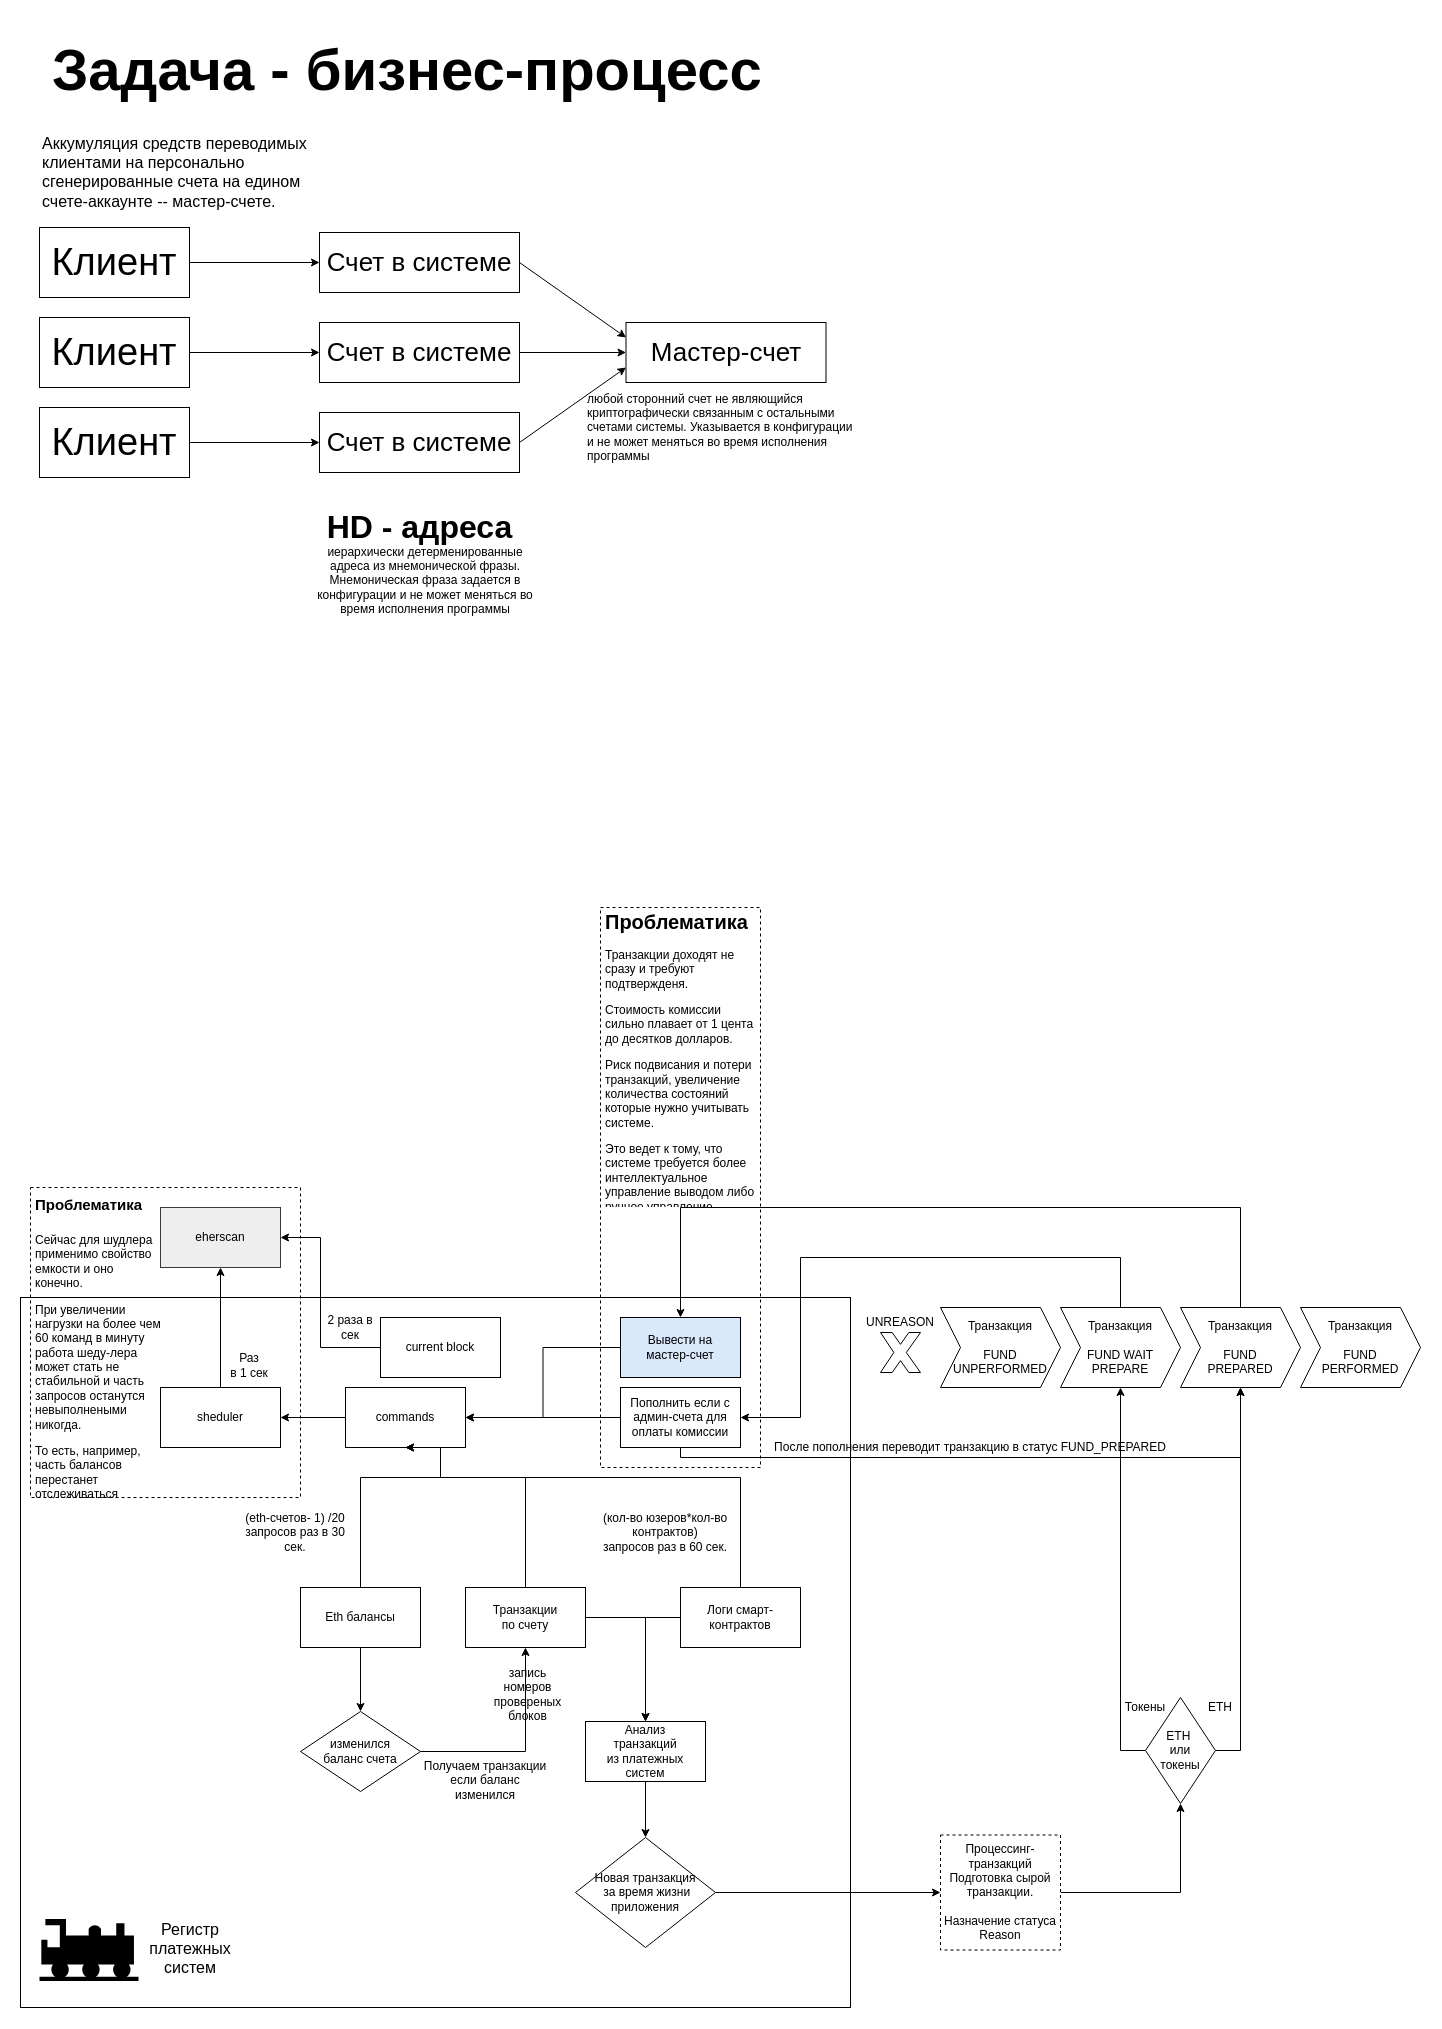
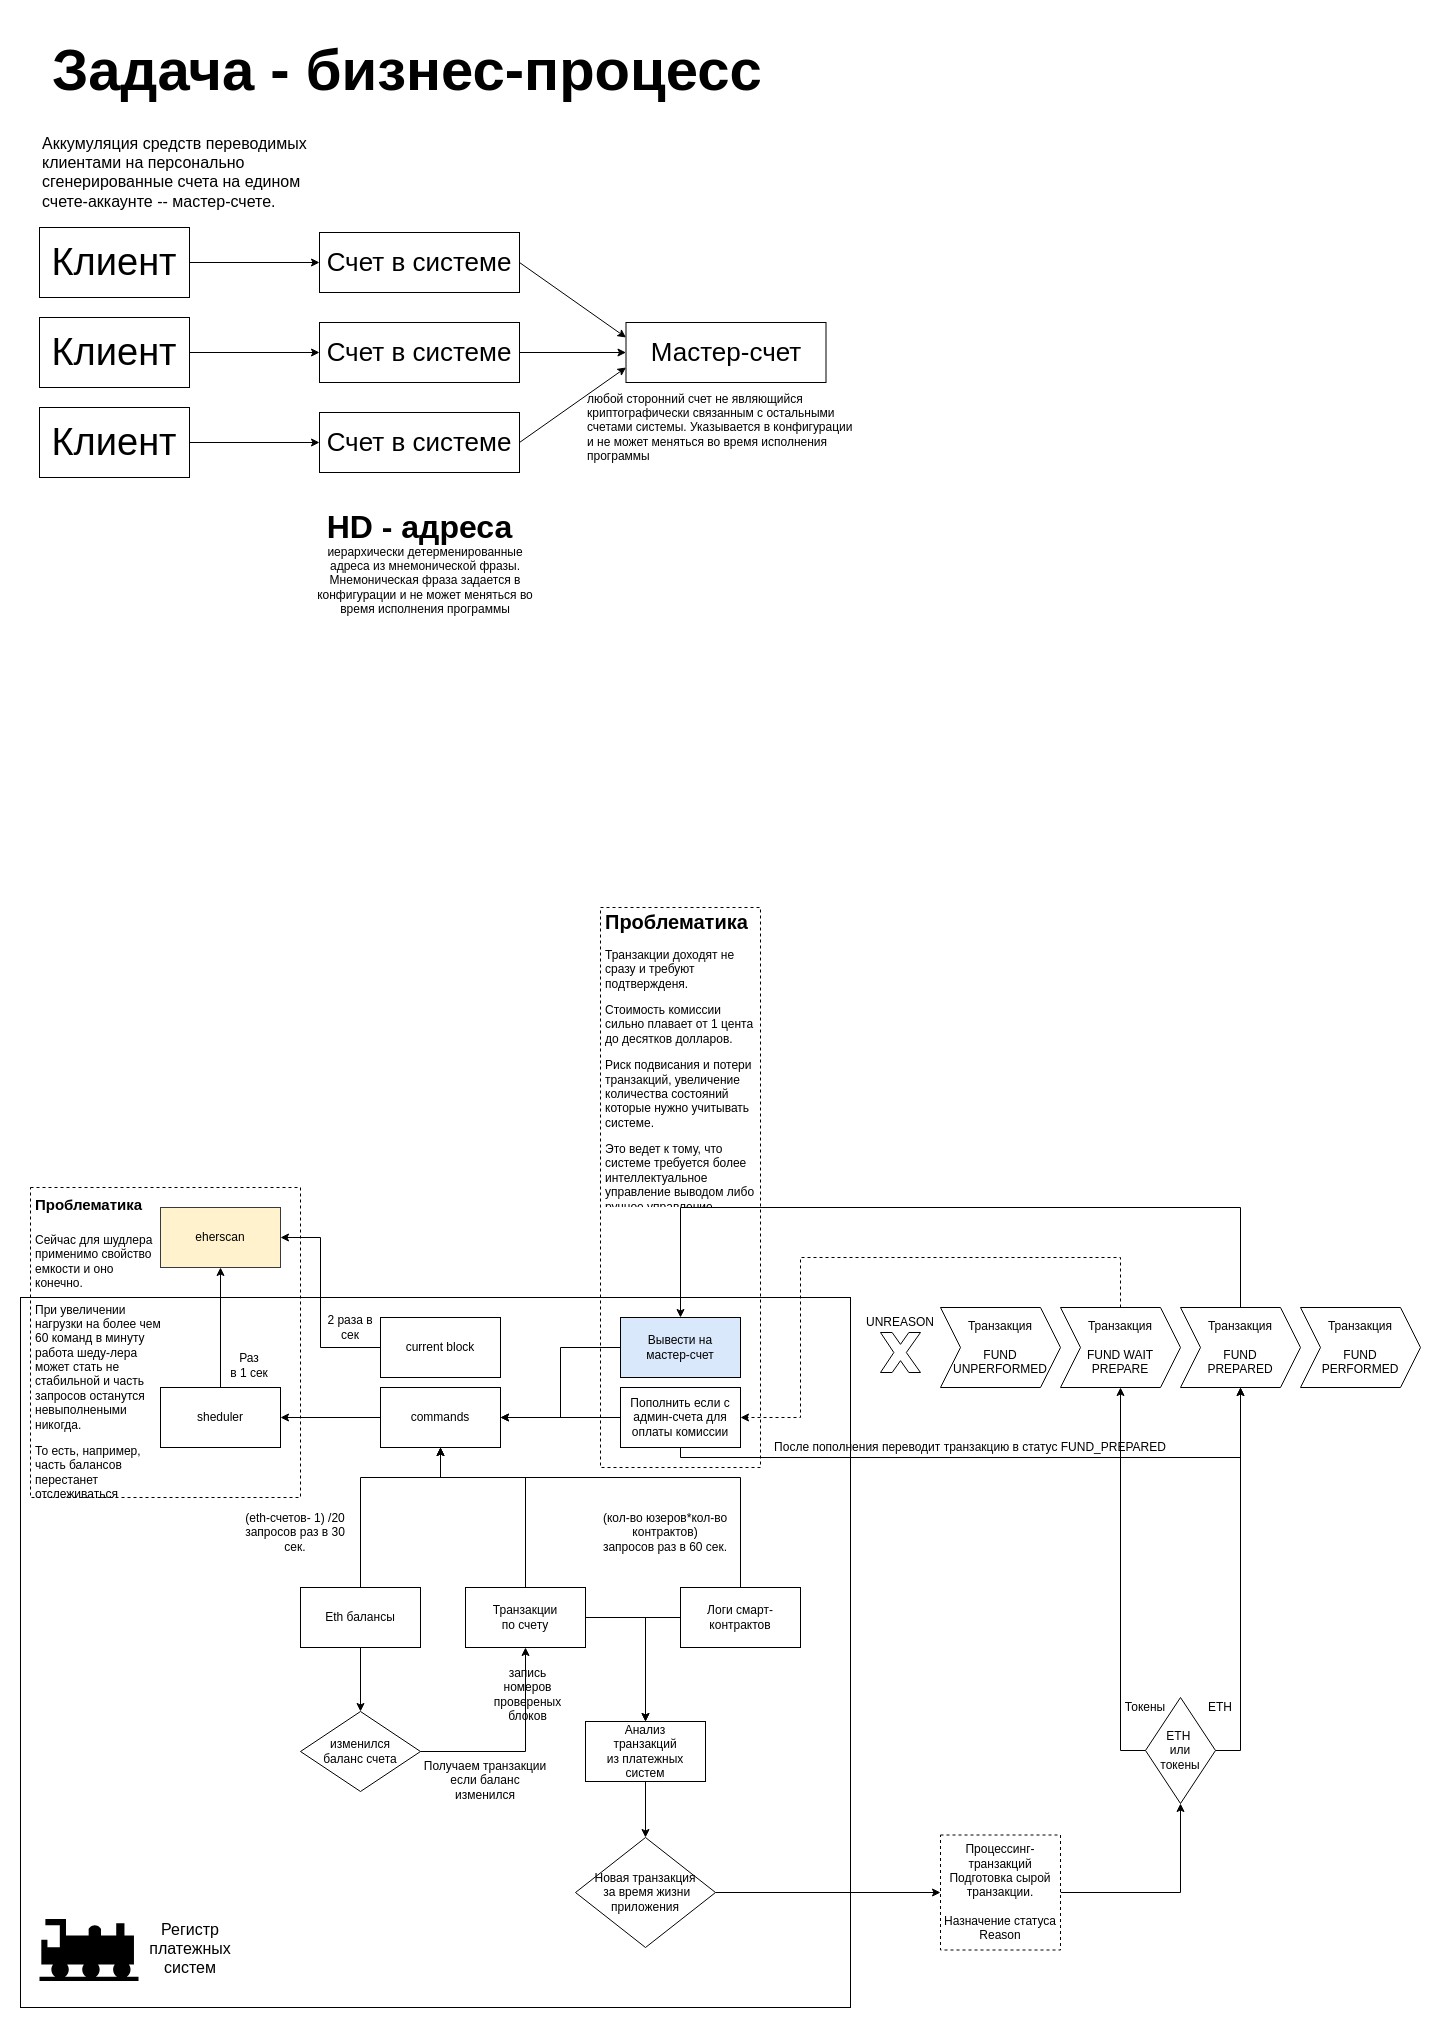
(221, 1238) -> (221, 1238)
(879, 1258) -> (879, 1258)
(406, 1418) -> (441, 1418)
